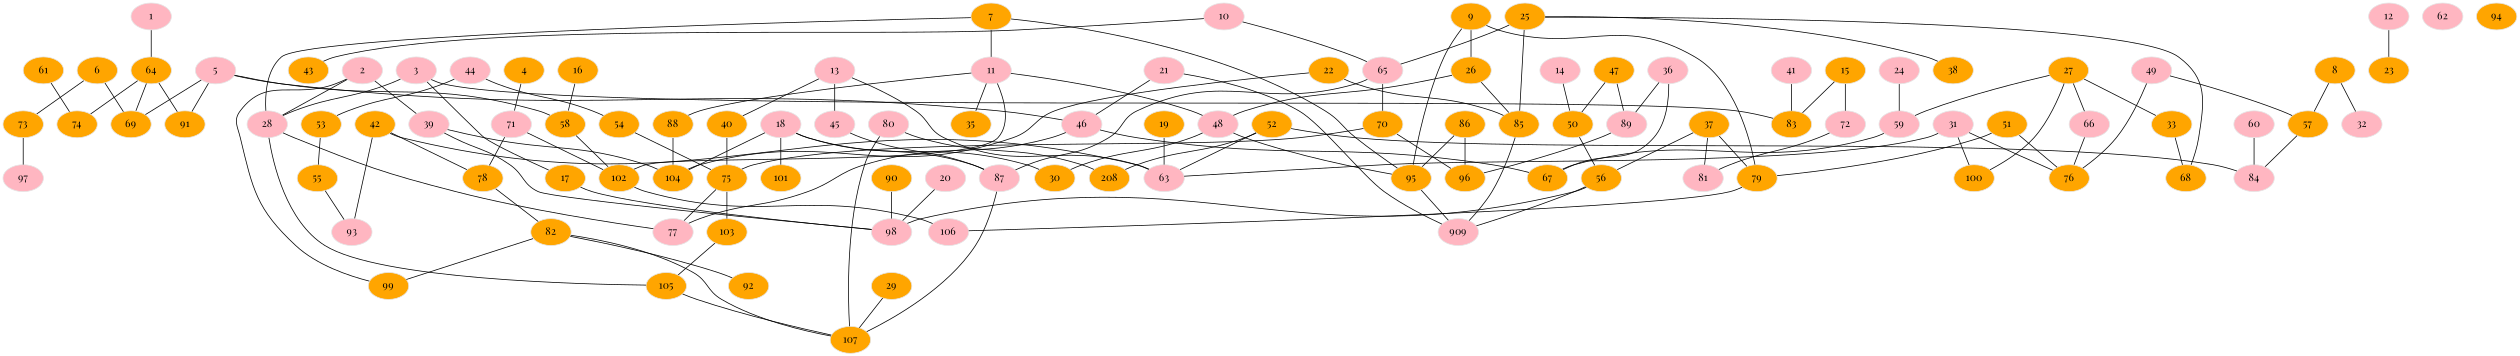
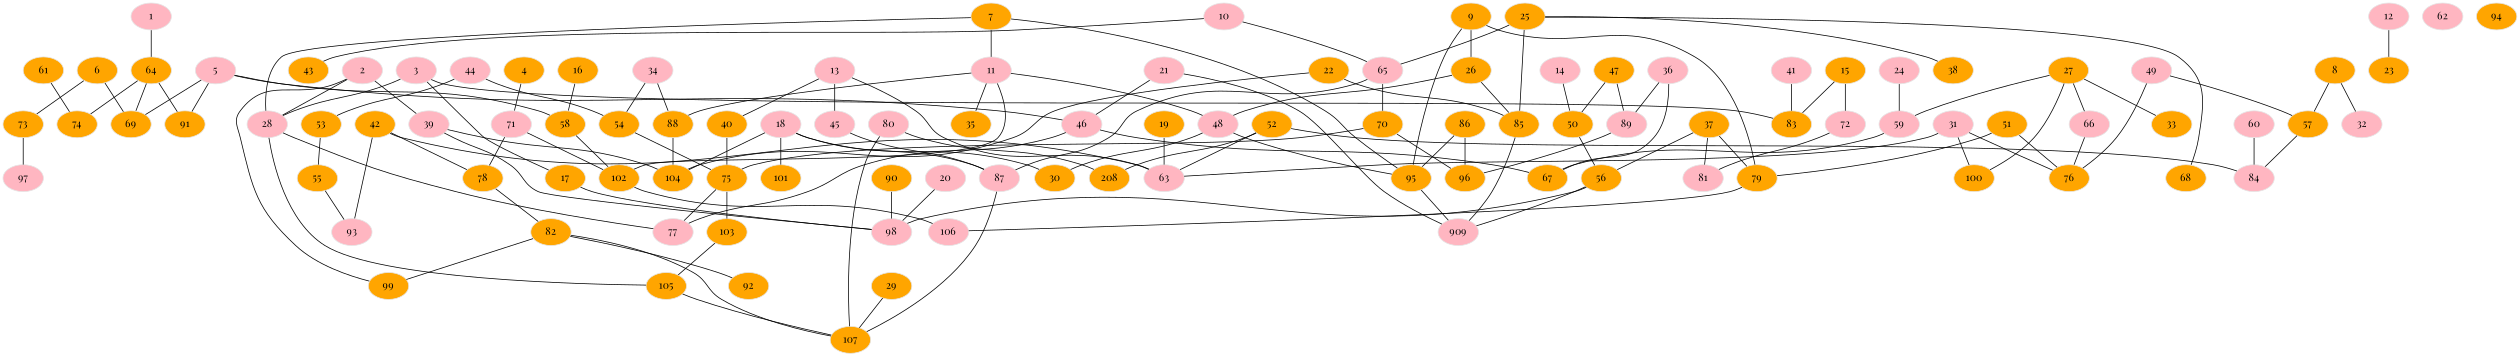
none -> (653, 70)
(2179, 151) -> none
